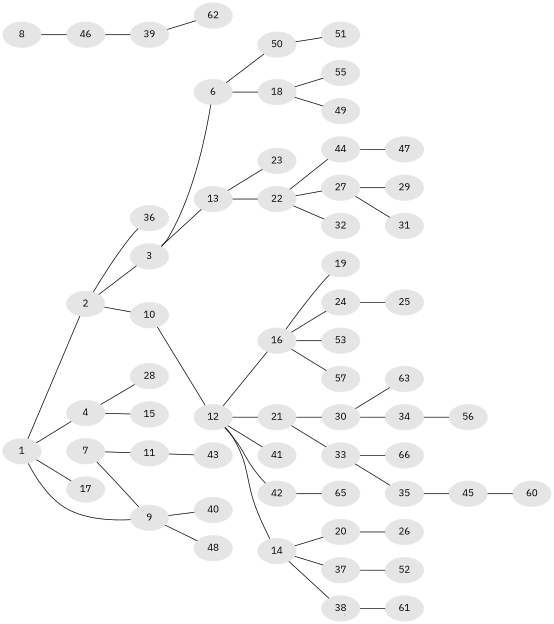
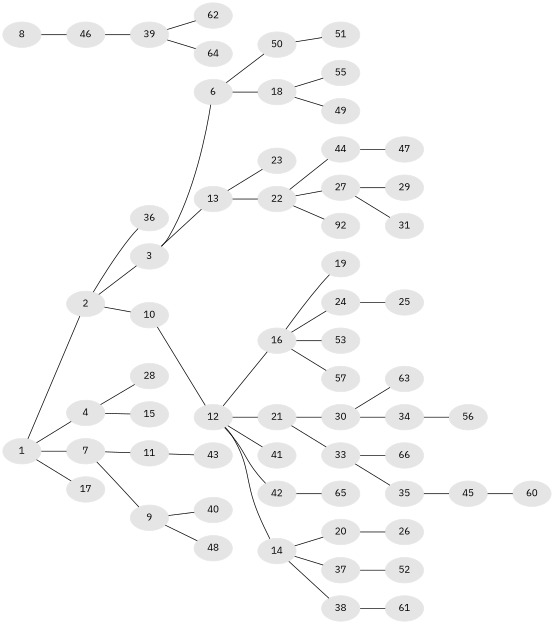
none -> (213, 54)
(341, 226) -> (341, 226)
(69, 510) -> (54, 451)
